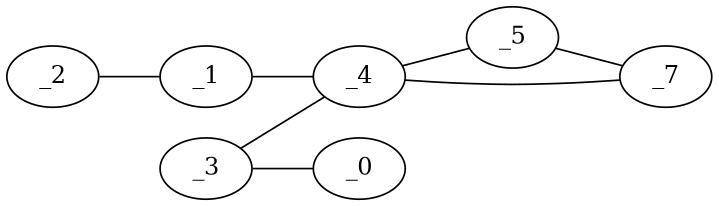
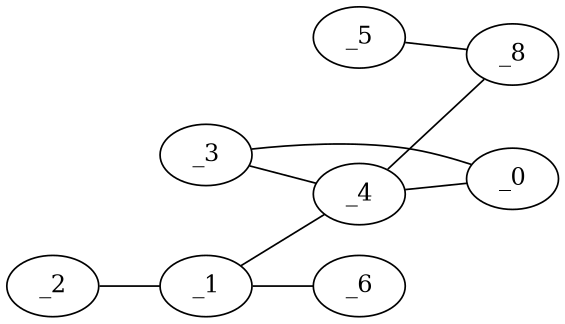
(436, 57) -> (436, 186)
(666, 77) -> (513, 54)
none -> (359, 286)
